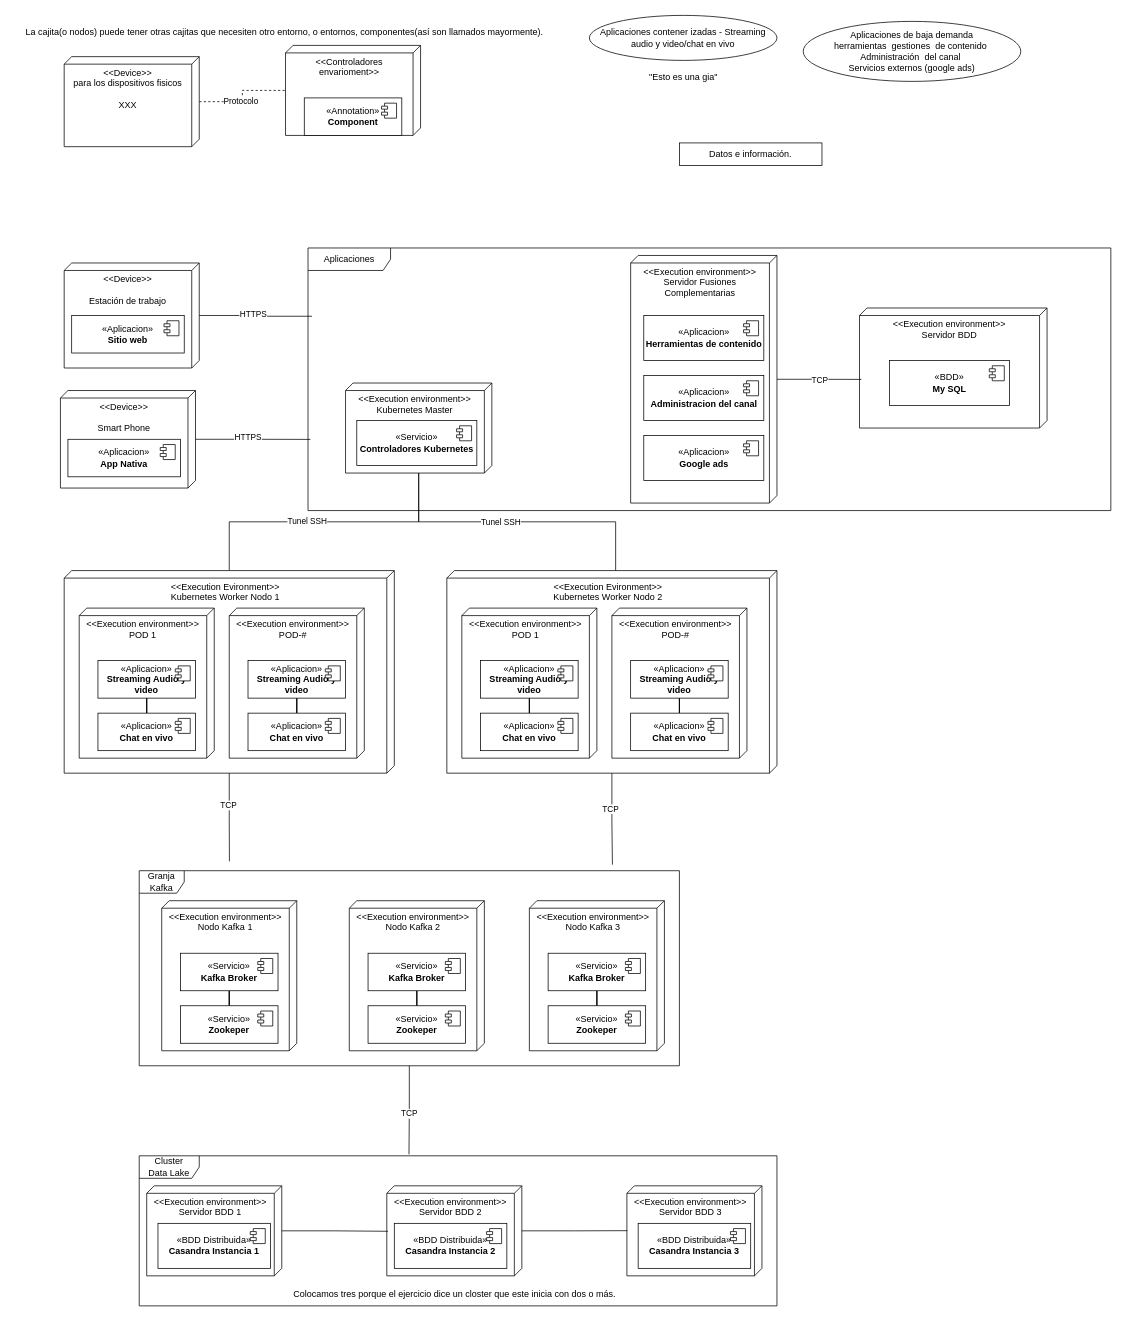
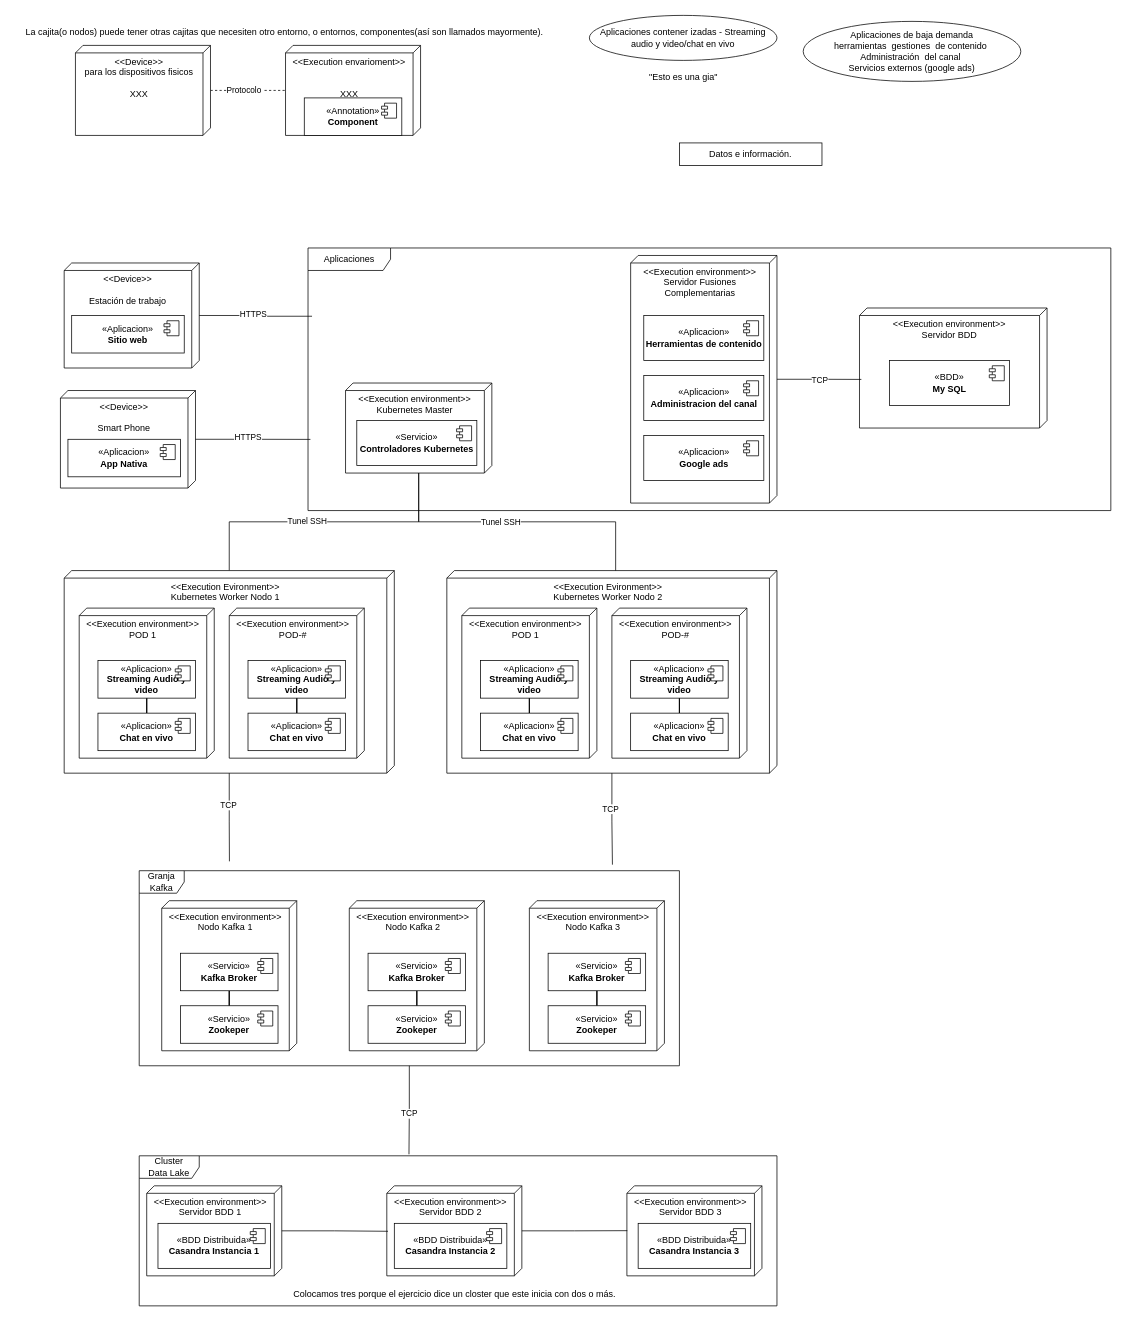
(349, 73) -> (349, 67)
(132, 102) -> (143, 90)
